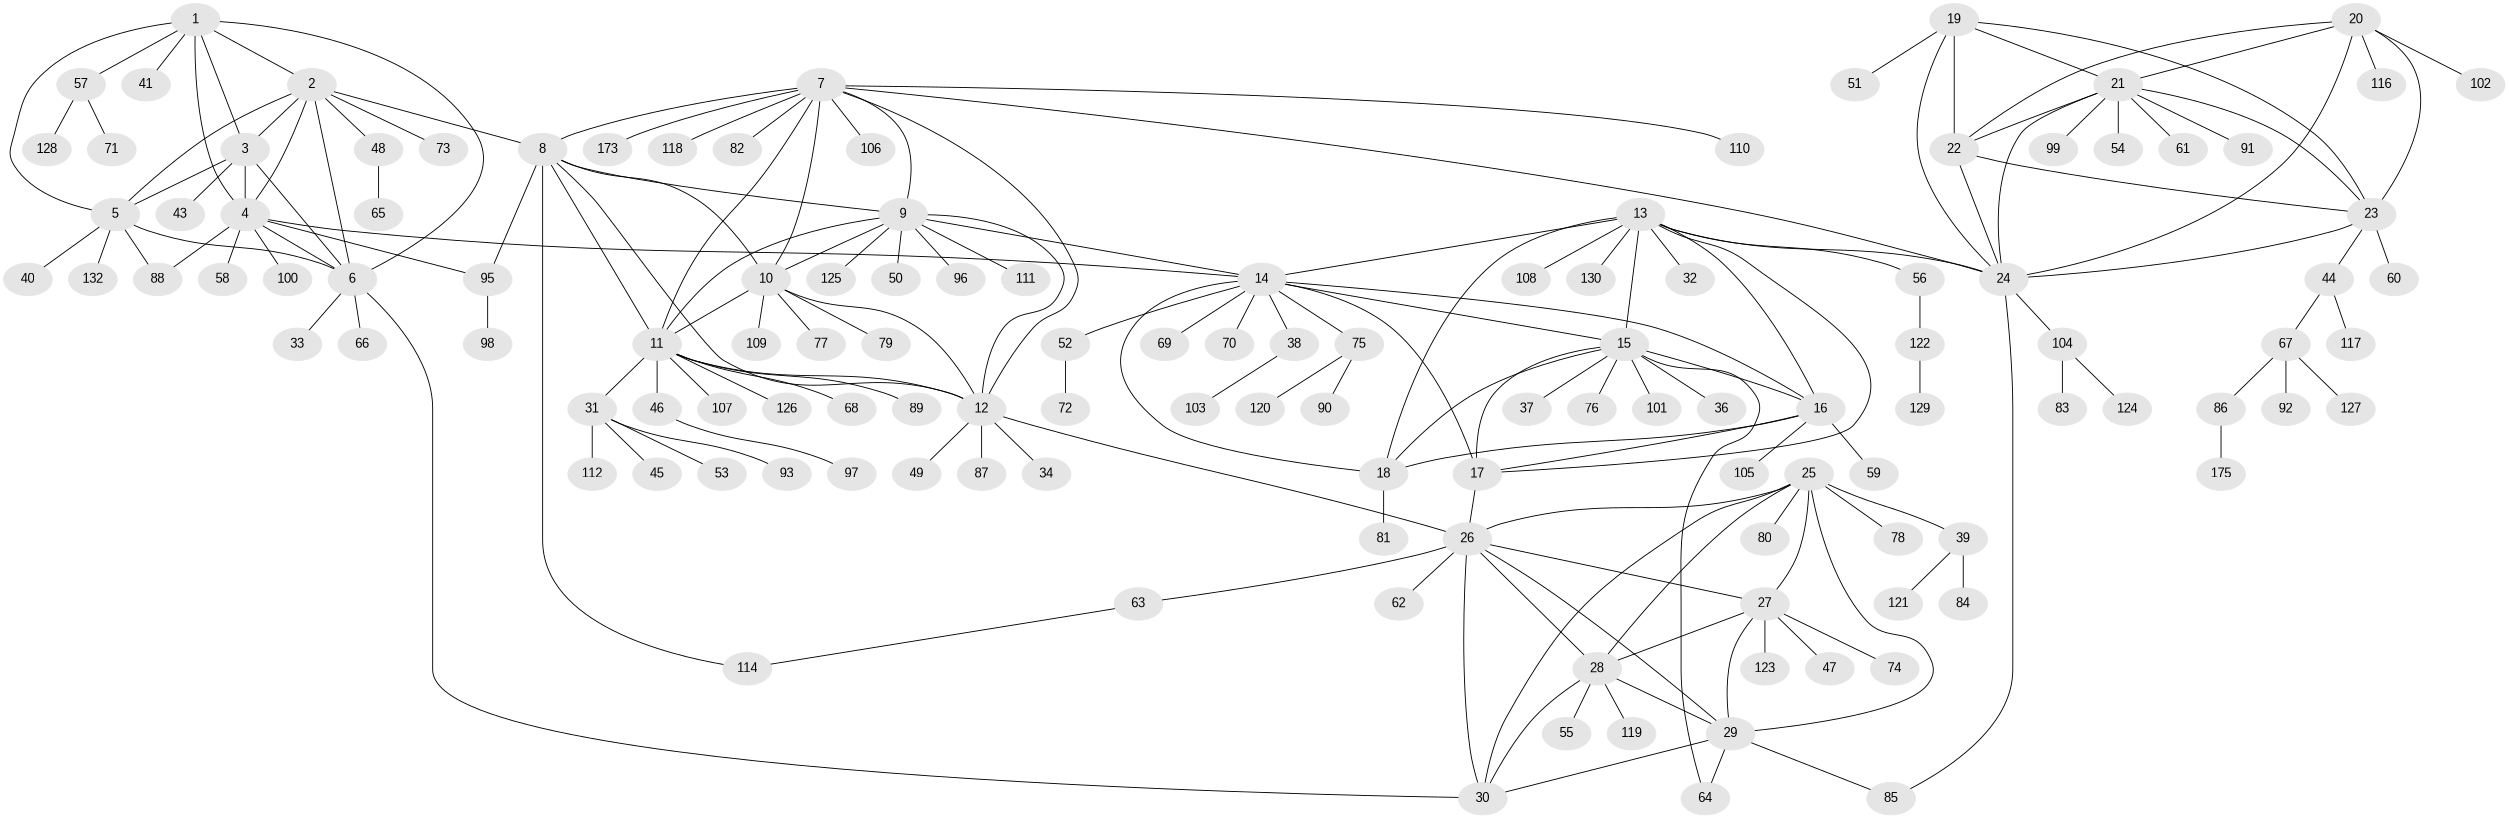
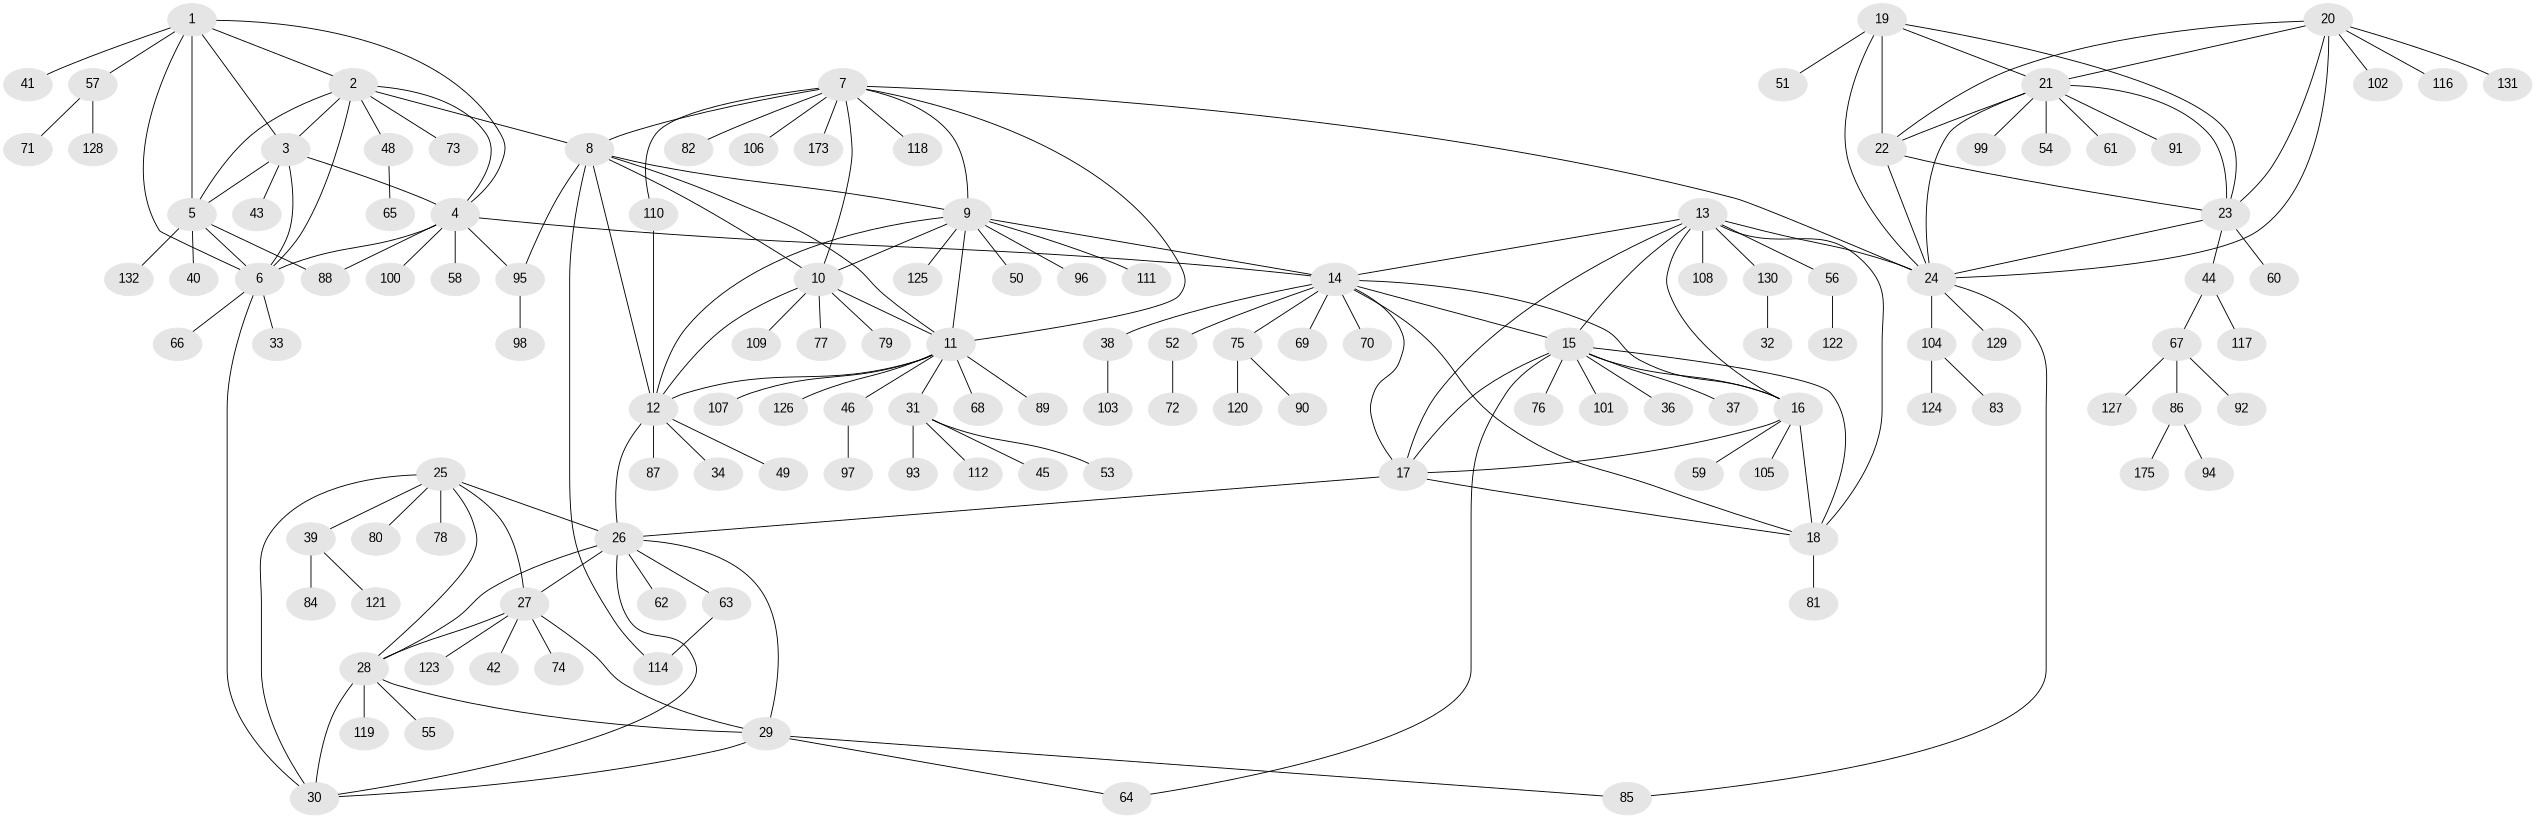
none -> (2508, 85)
(1037, 211) -> (654, 312)
(1665, 247) -> (1768, 312)
(1920, 377) -> (1964, 312)
none -> (2209, 474)
none -> (1608, 508)
(1928, 654) -> none
(1830, 669) -> (494, 669)
